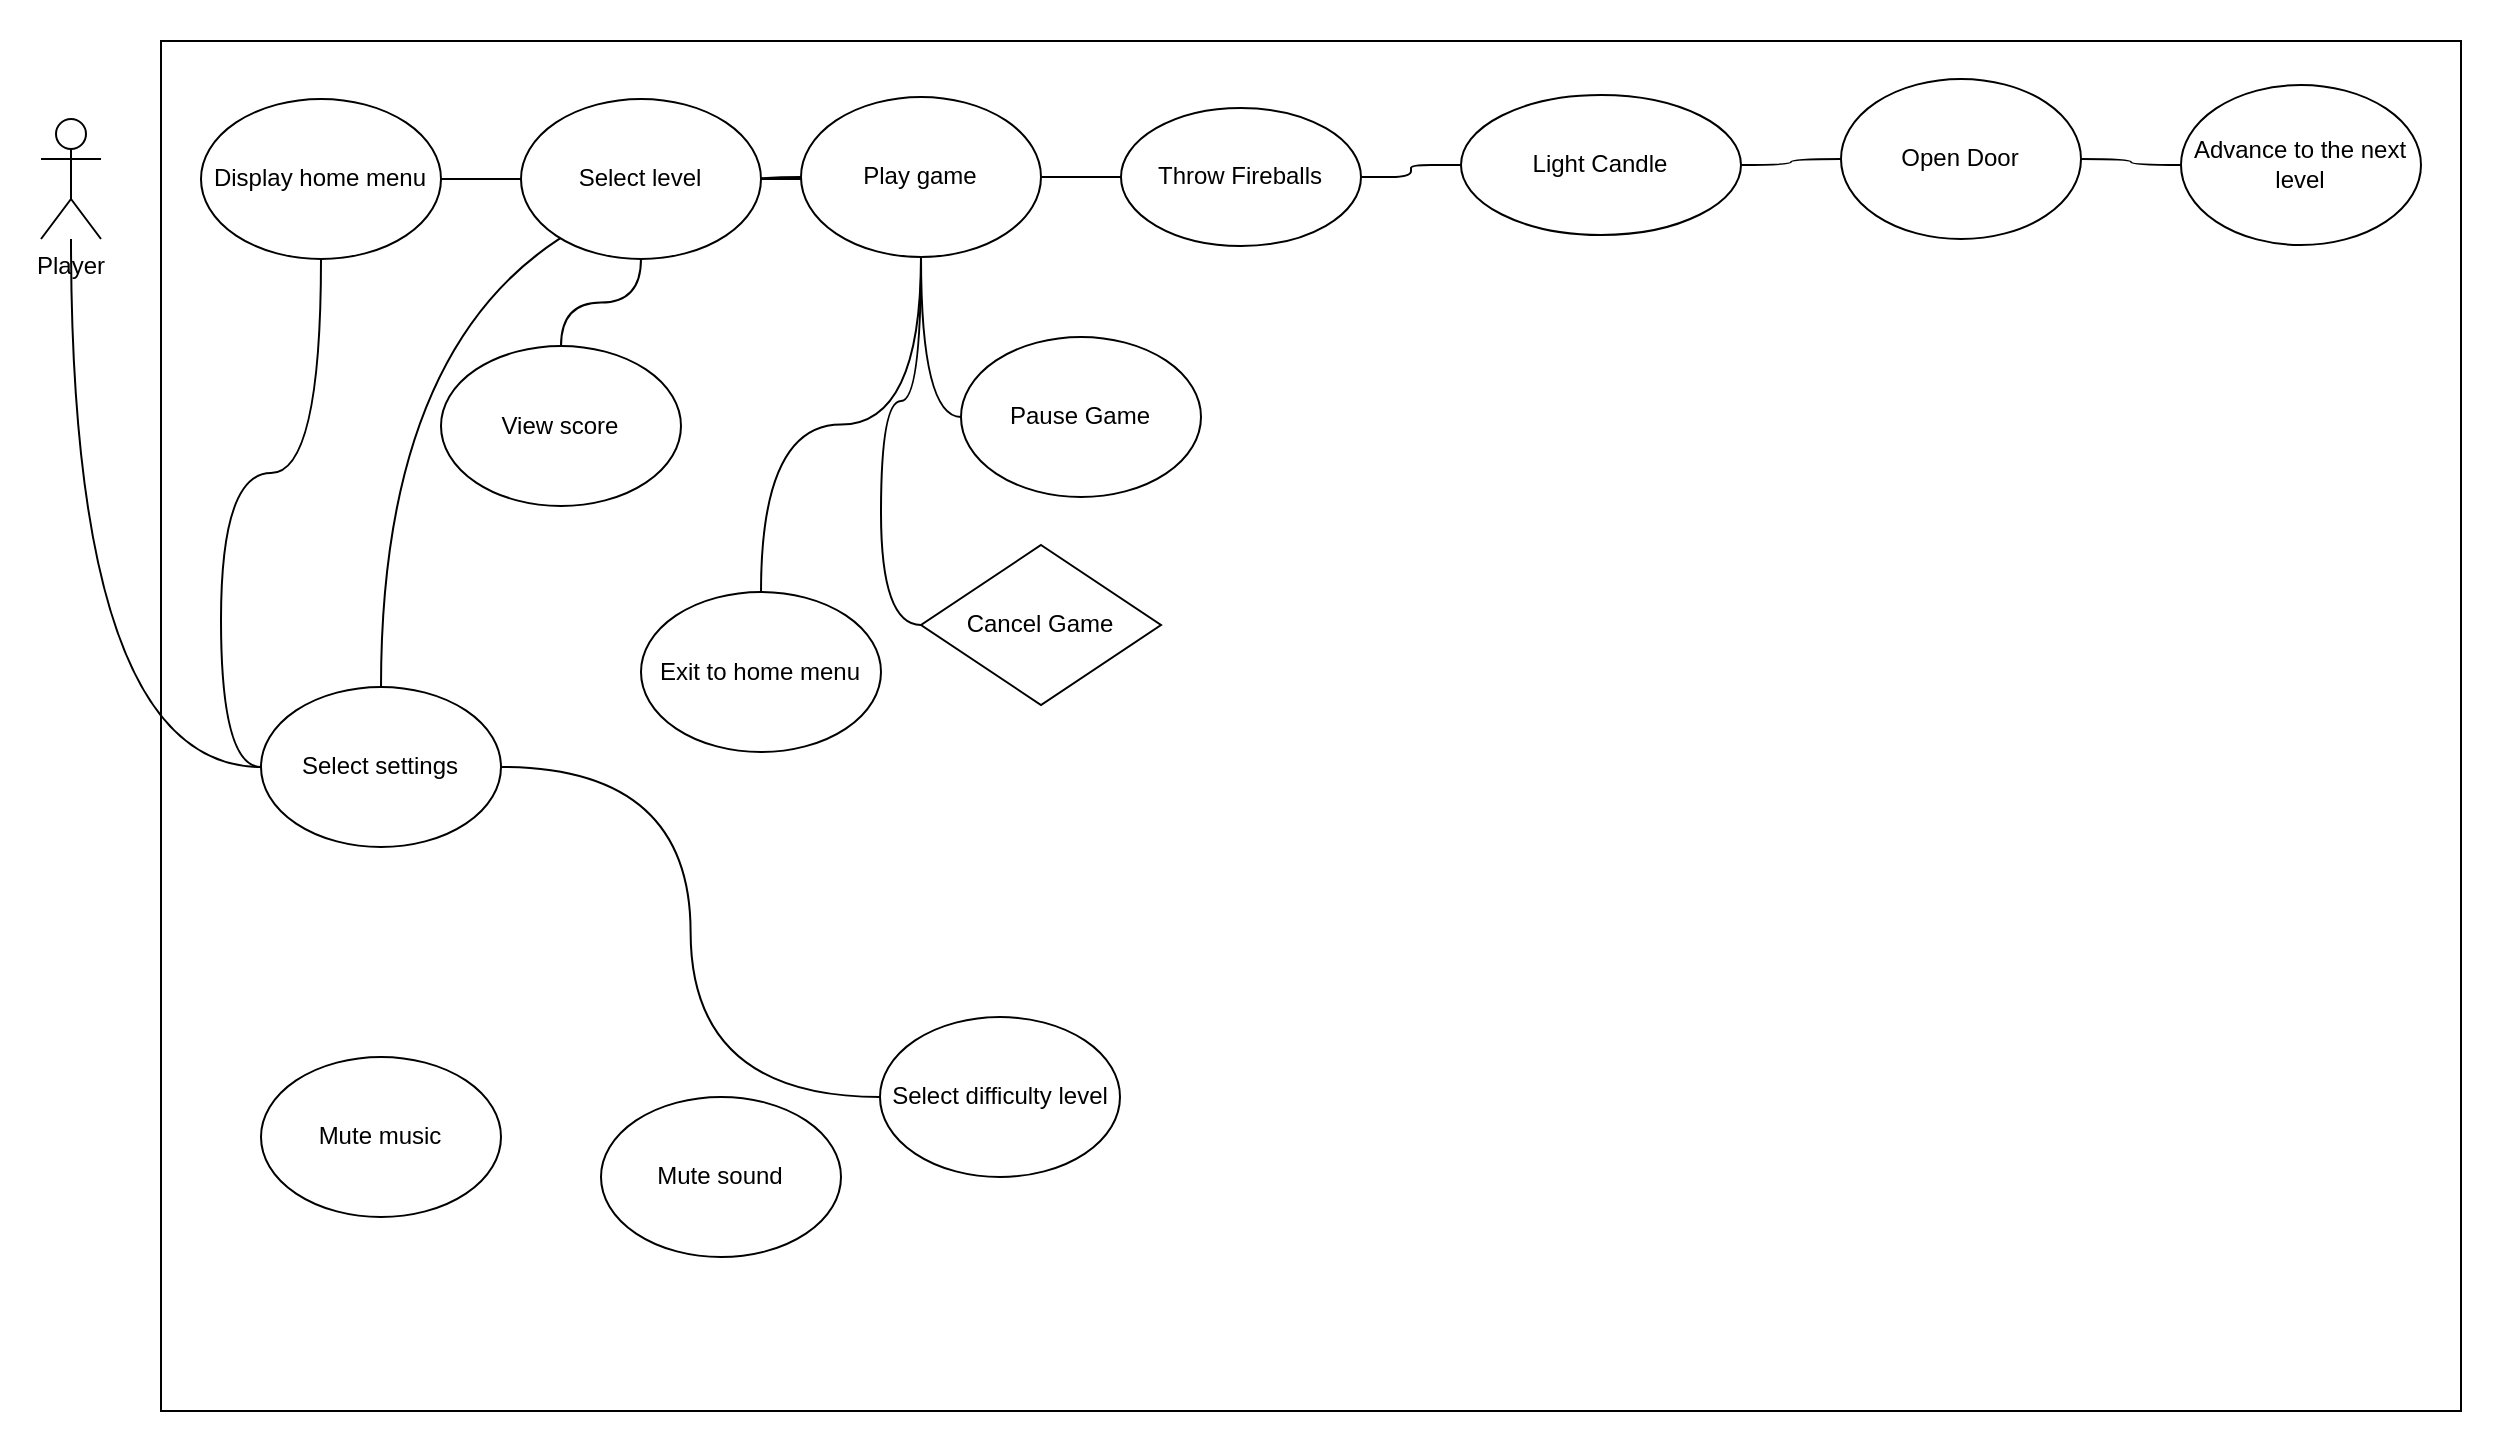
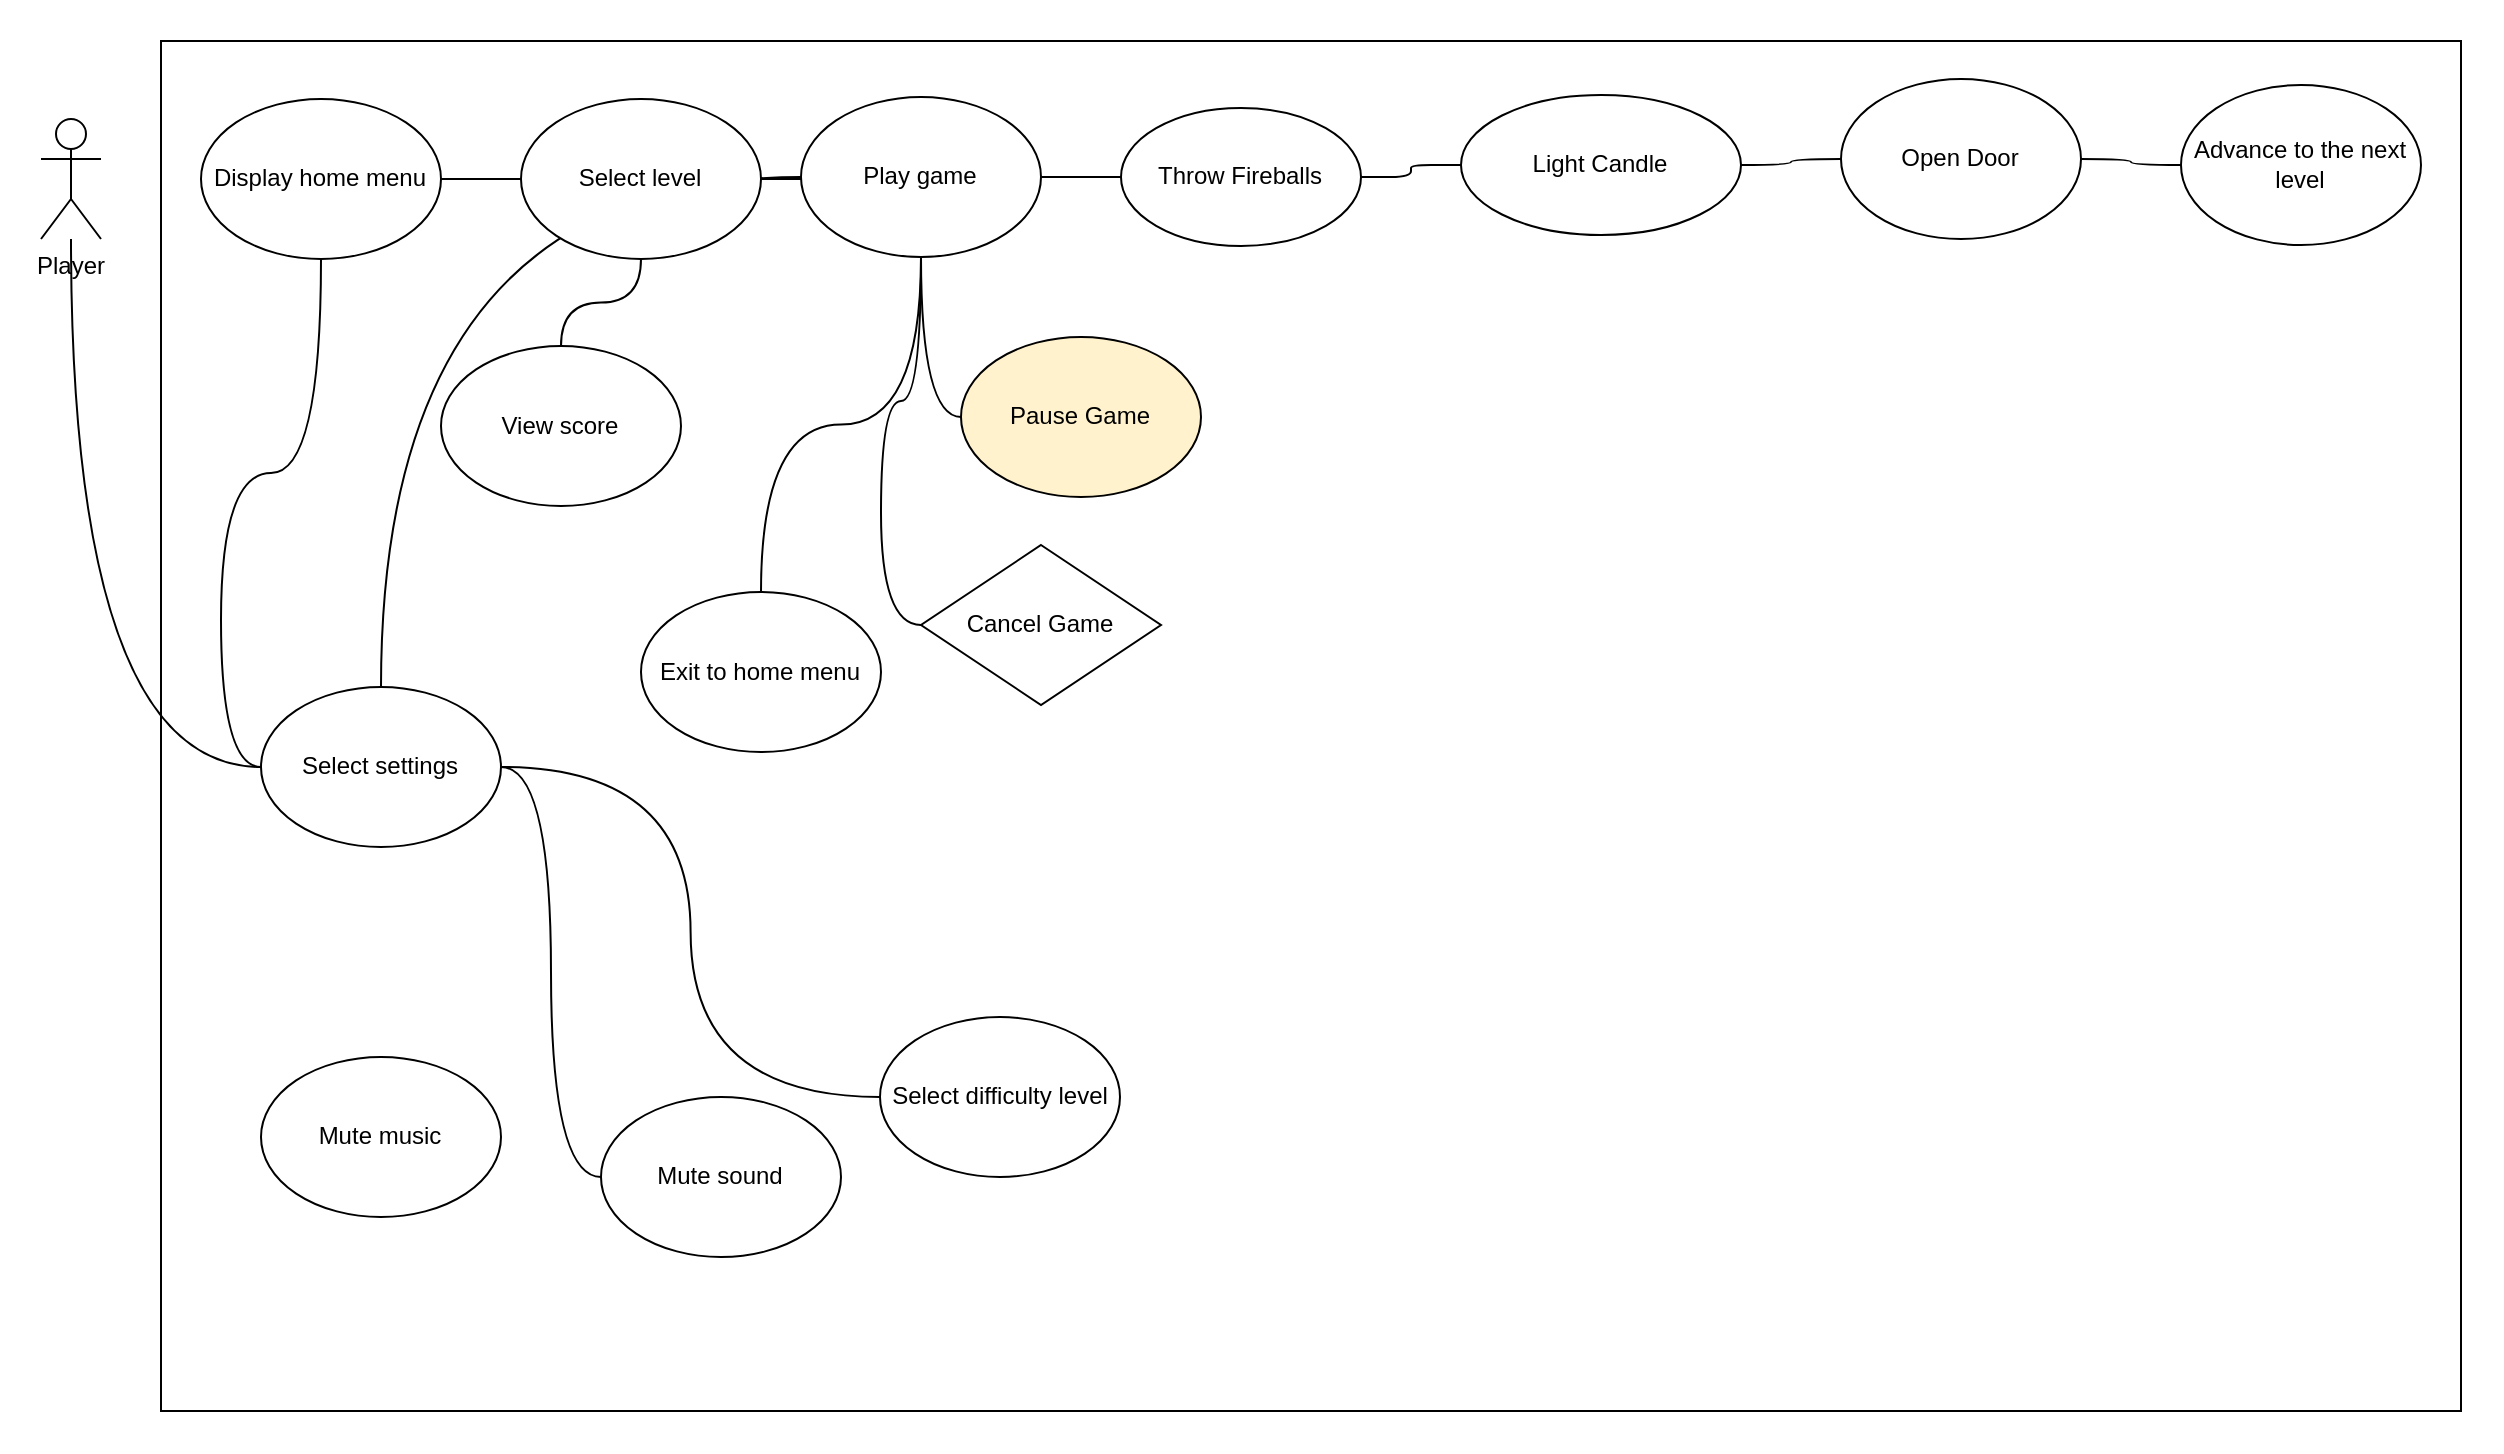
(1081, 417) -> (1081, 417)
none -> (551, 978)
